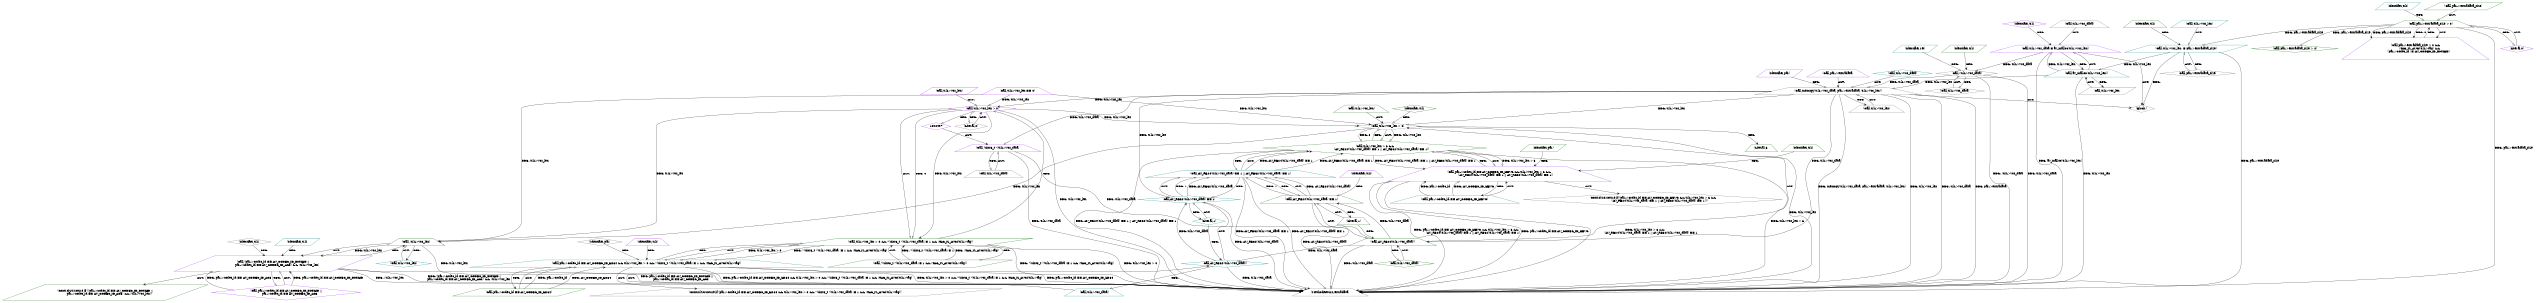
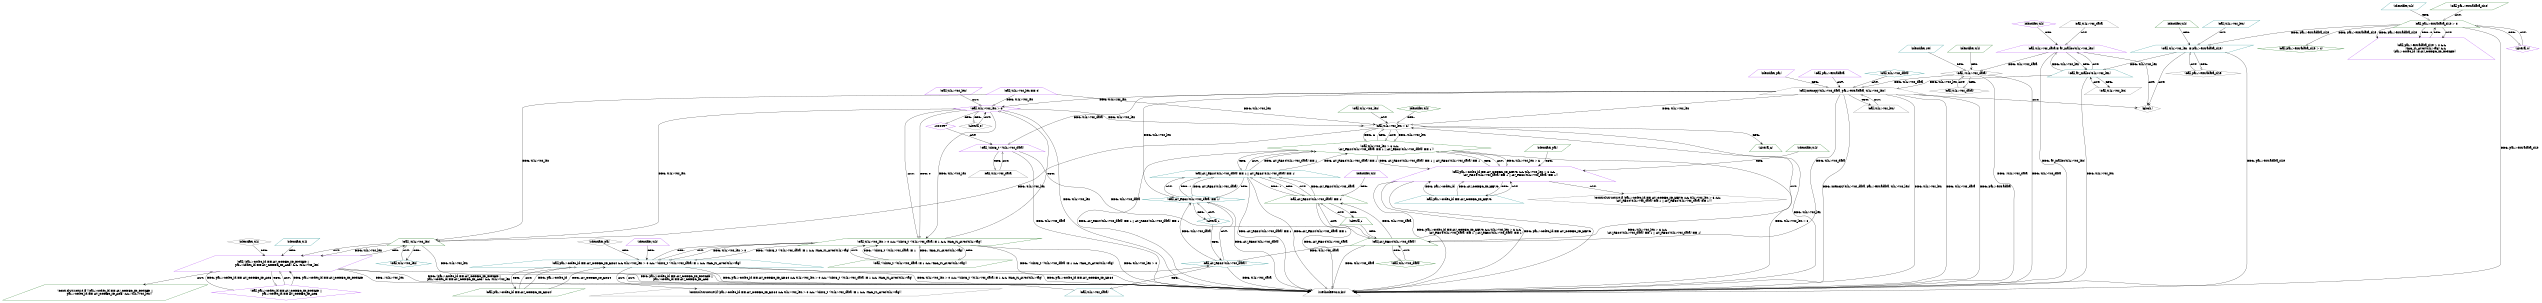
(2157, 82) -> (2162, 82)
(1330, 292) -> (1332, 292)
